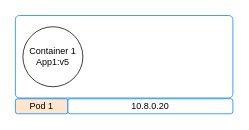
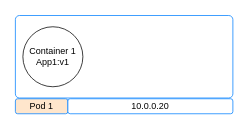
(53, 57) -> (53, 57)
(150, 106) -> (150, 106)
